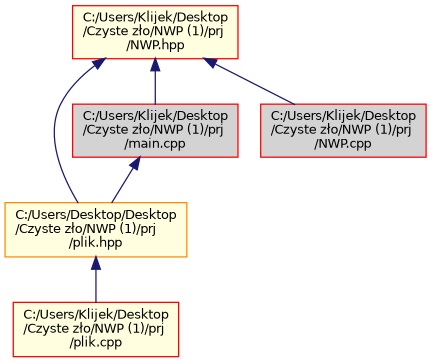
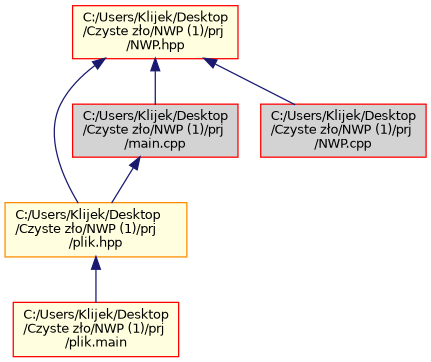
(96, 230) -> (96, 230)
(96, 330) -> (96, 330)
